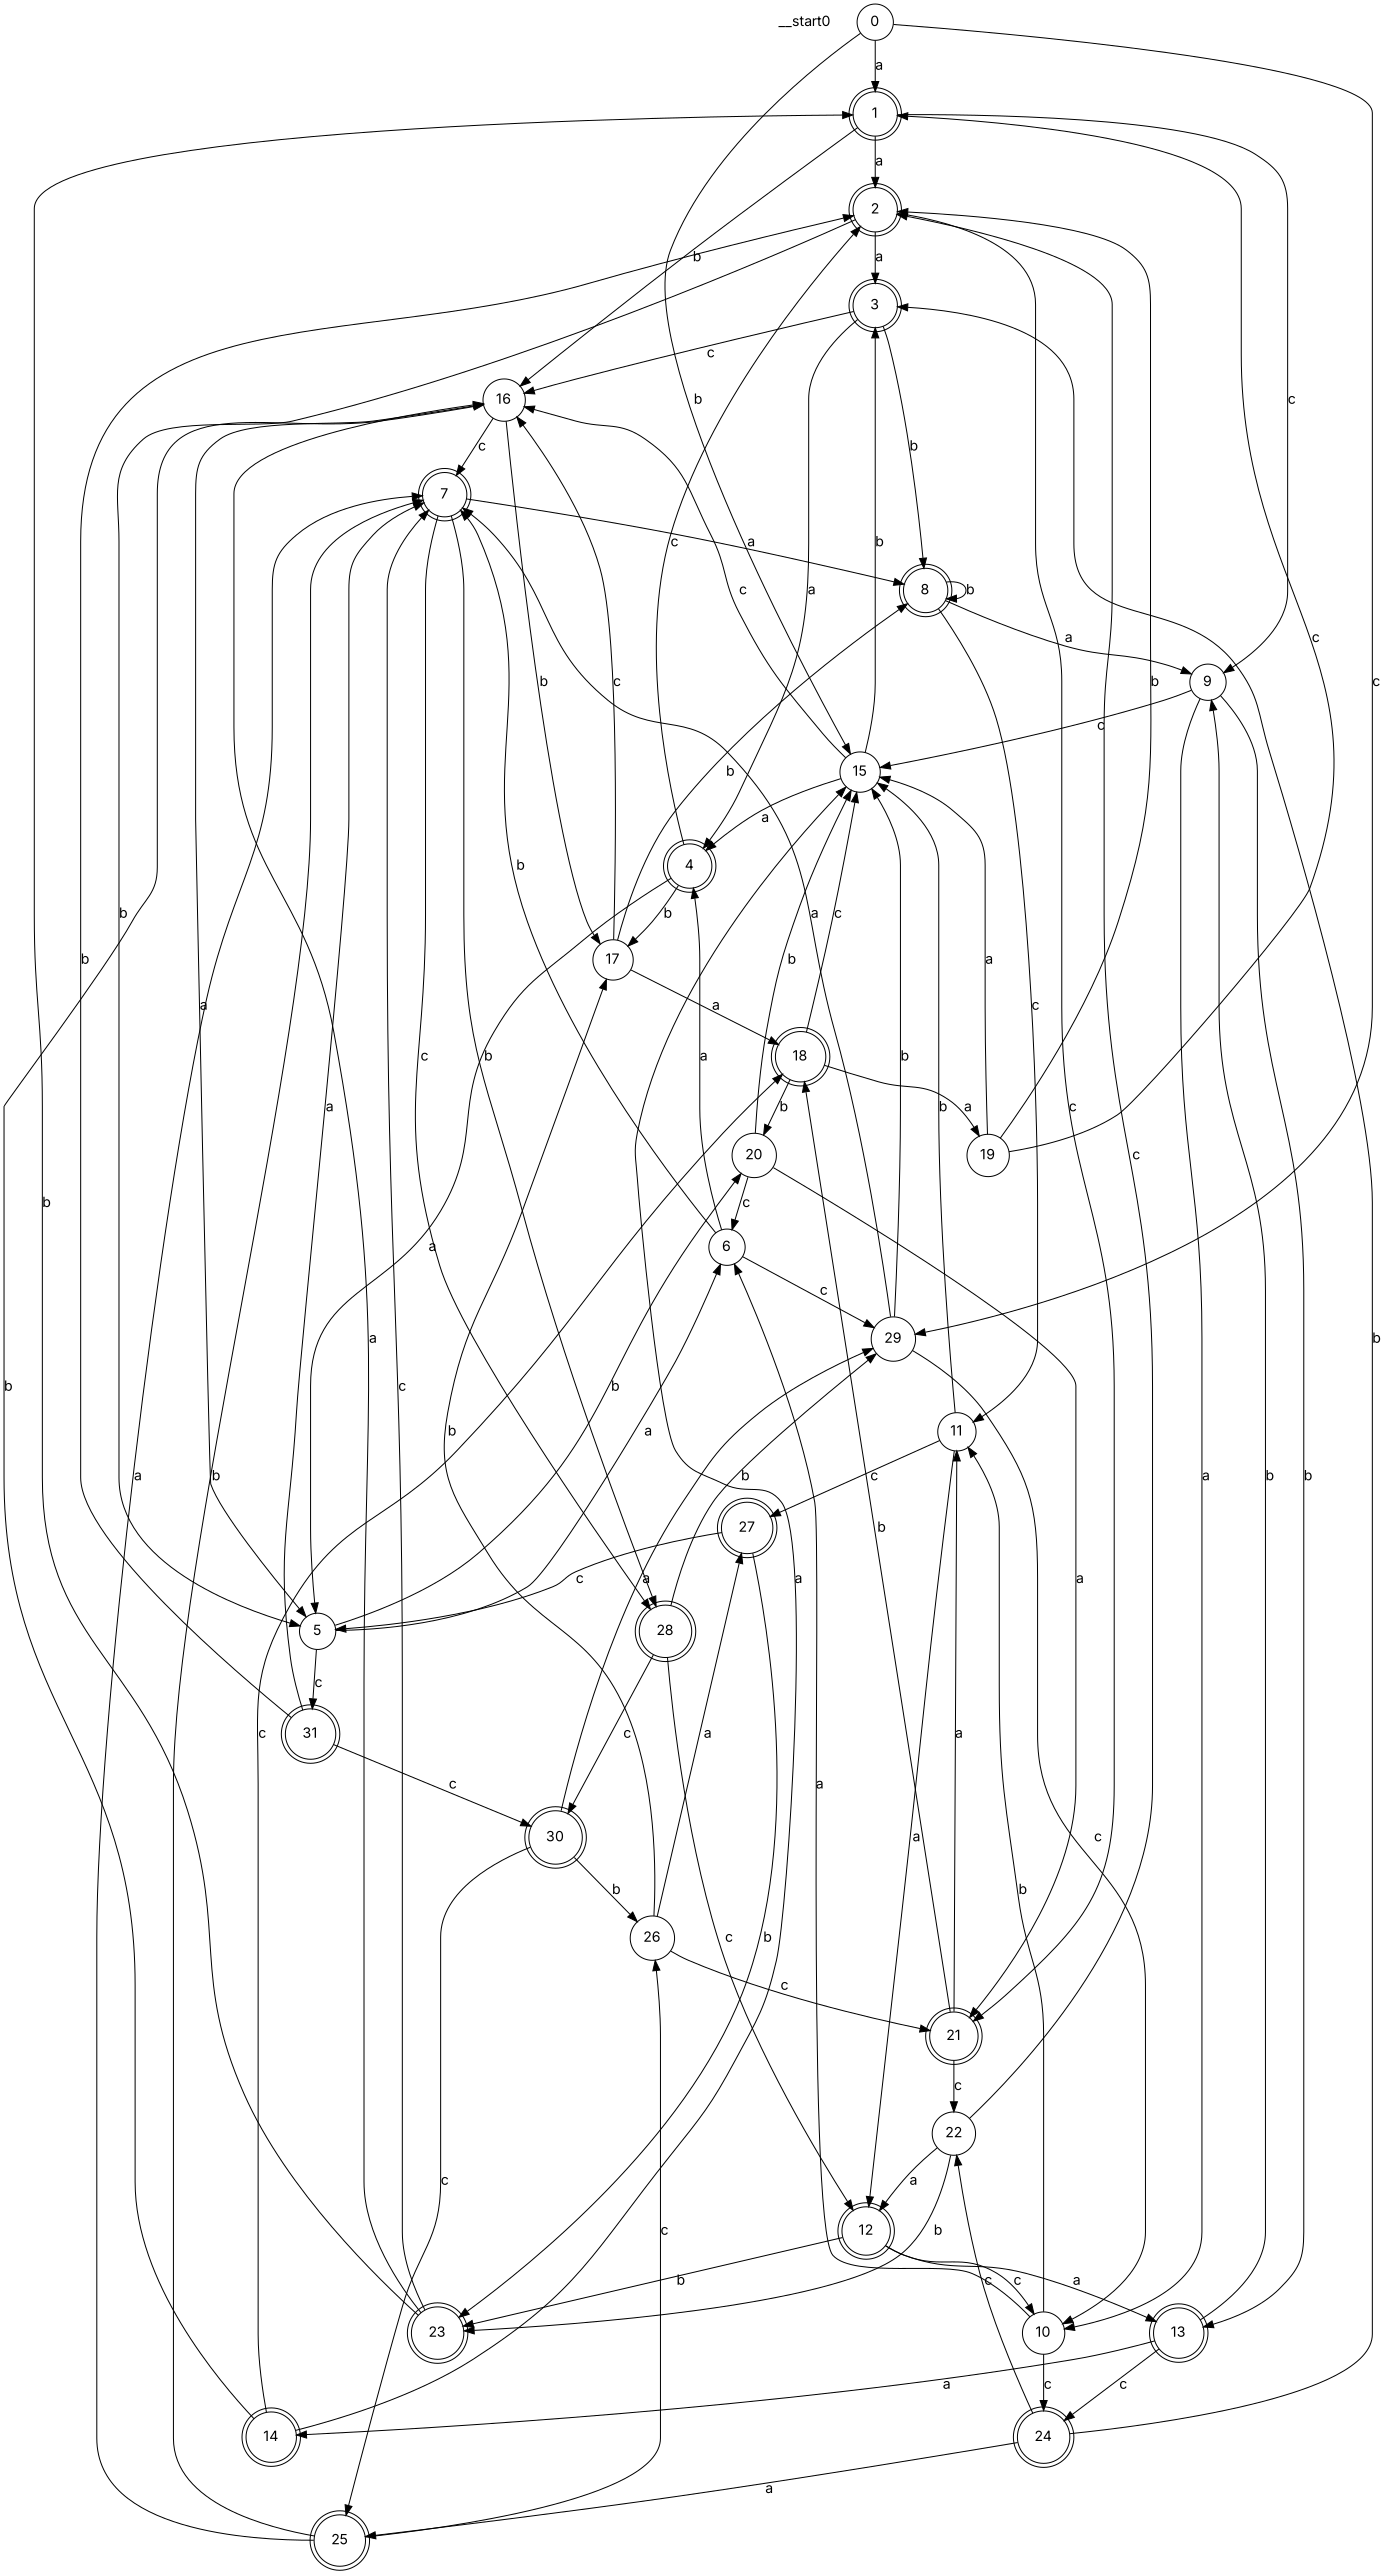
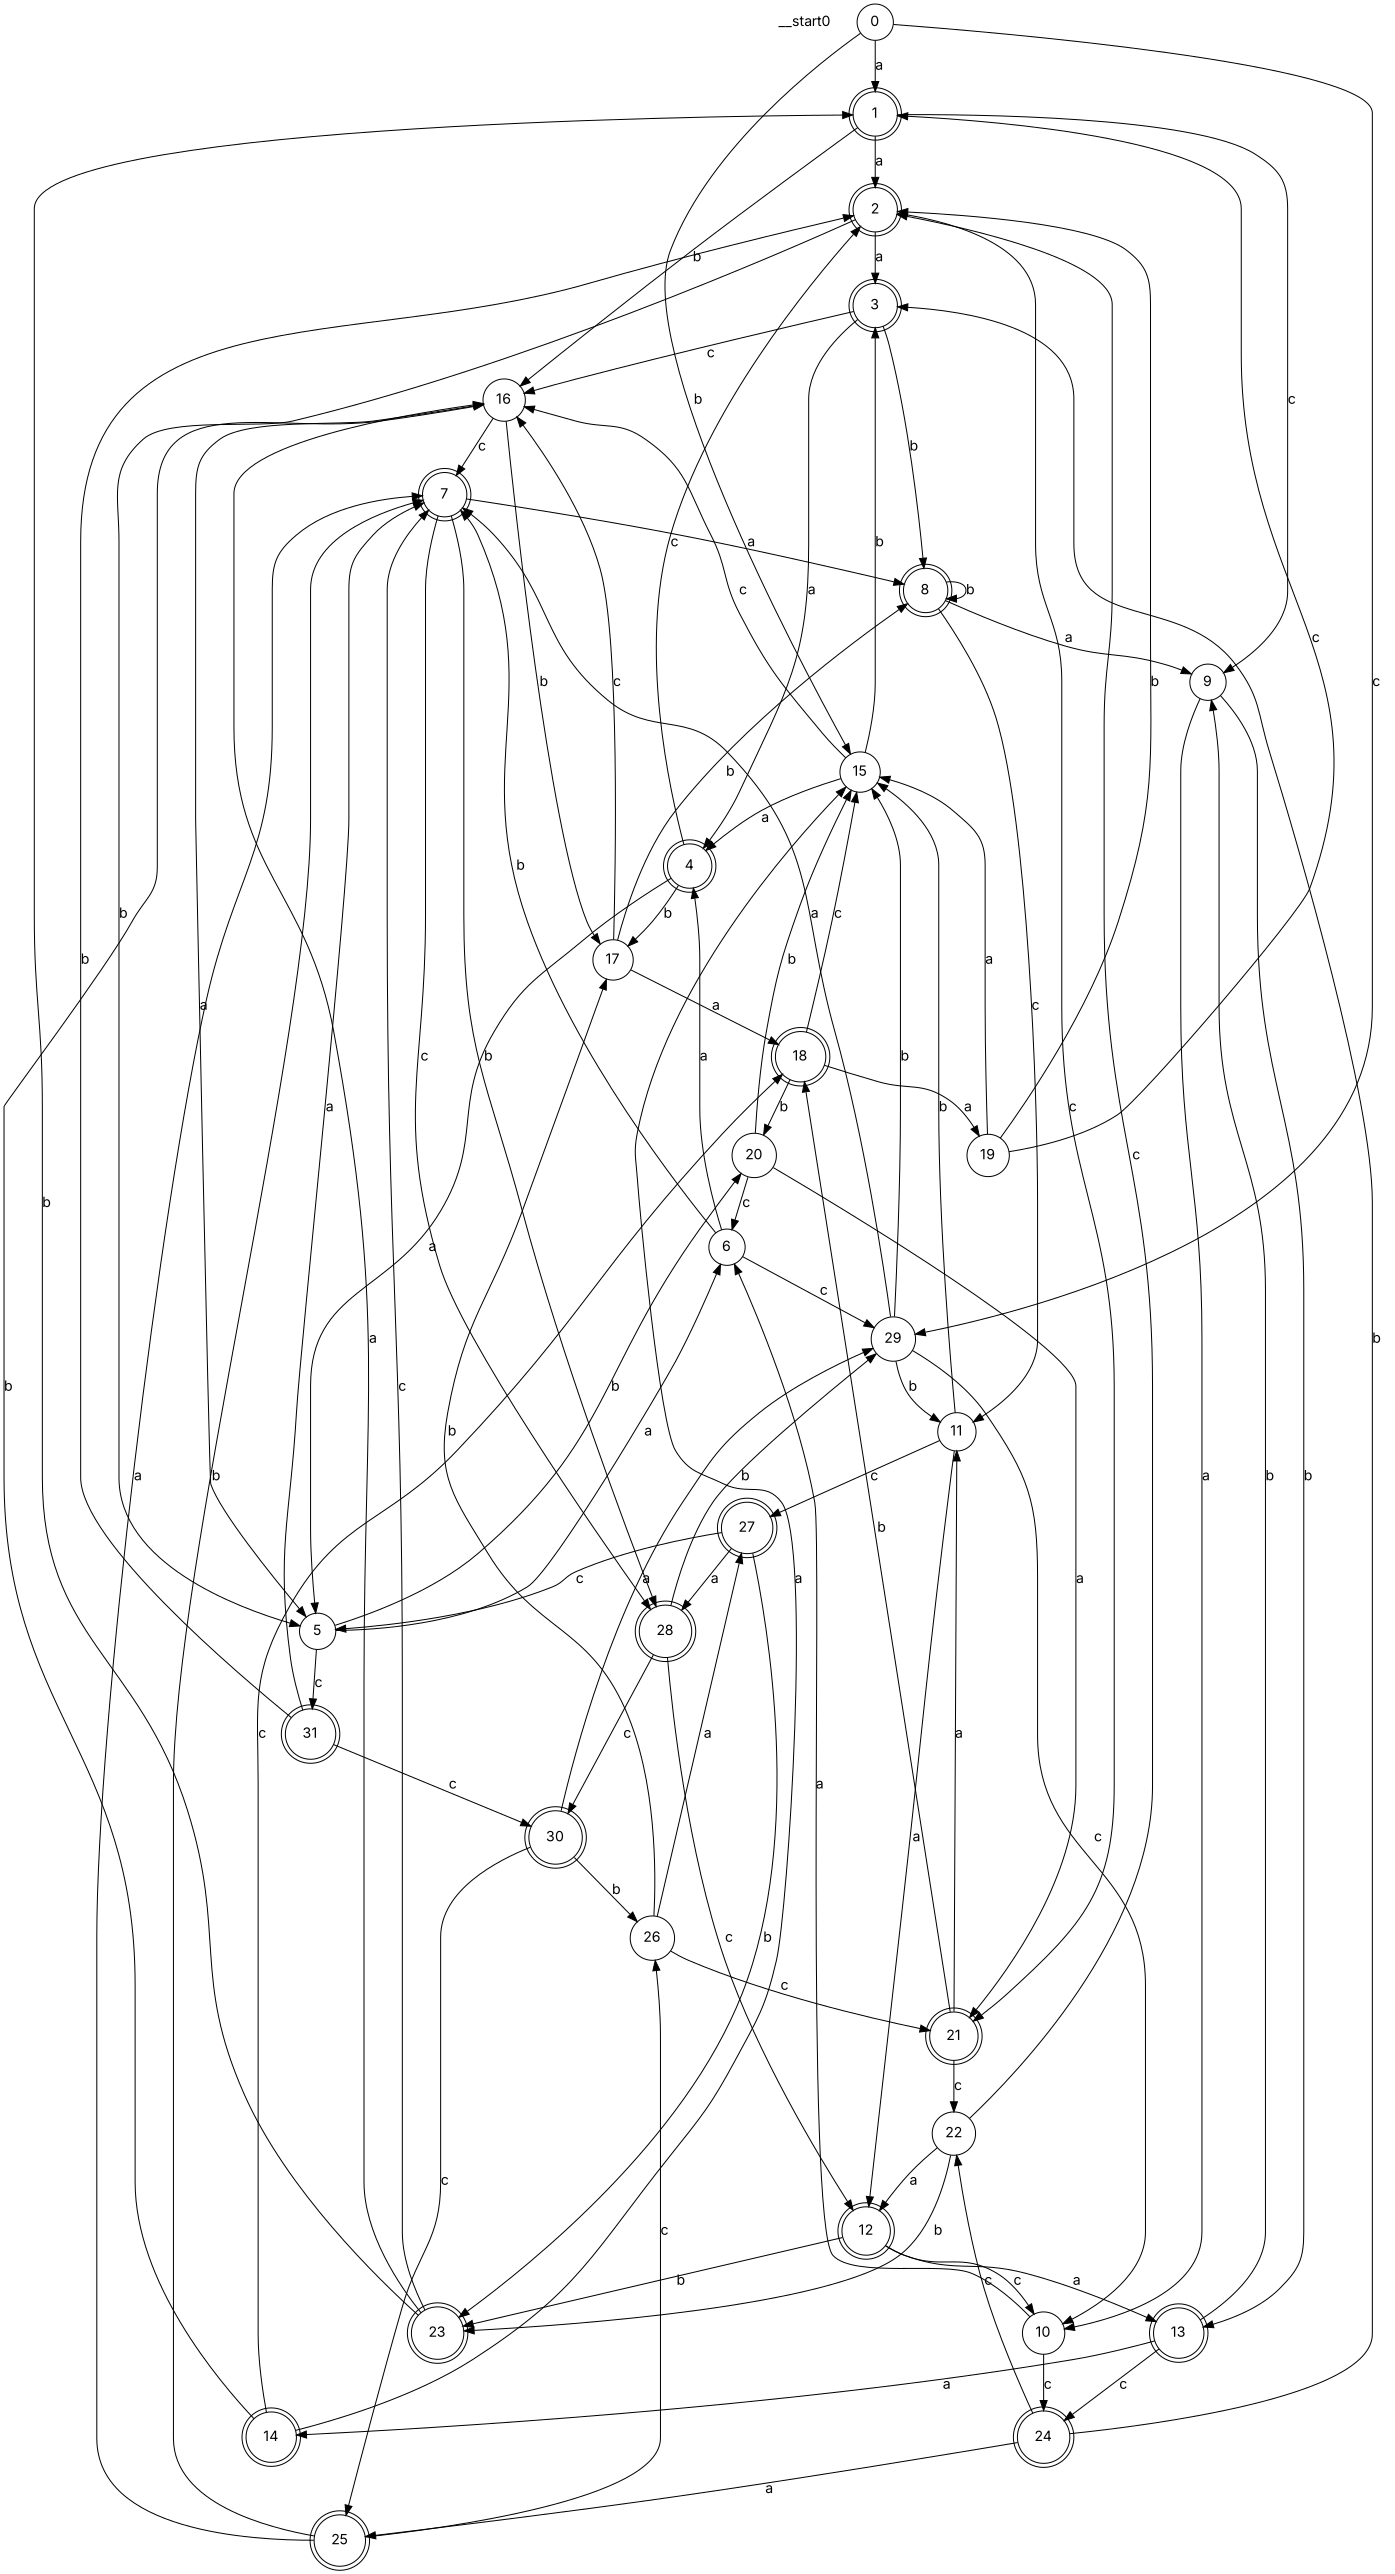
(1042, 733) -> none
none -> (710, 1575)
(1016, 1882) -> (908, 1393)
